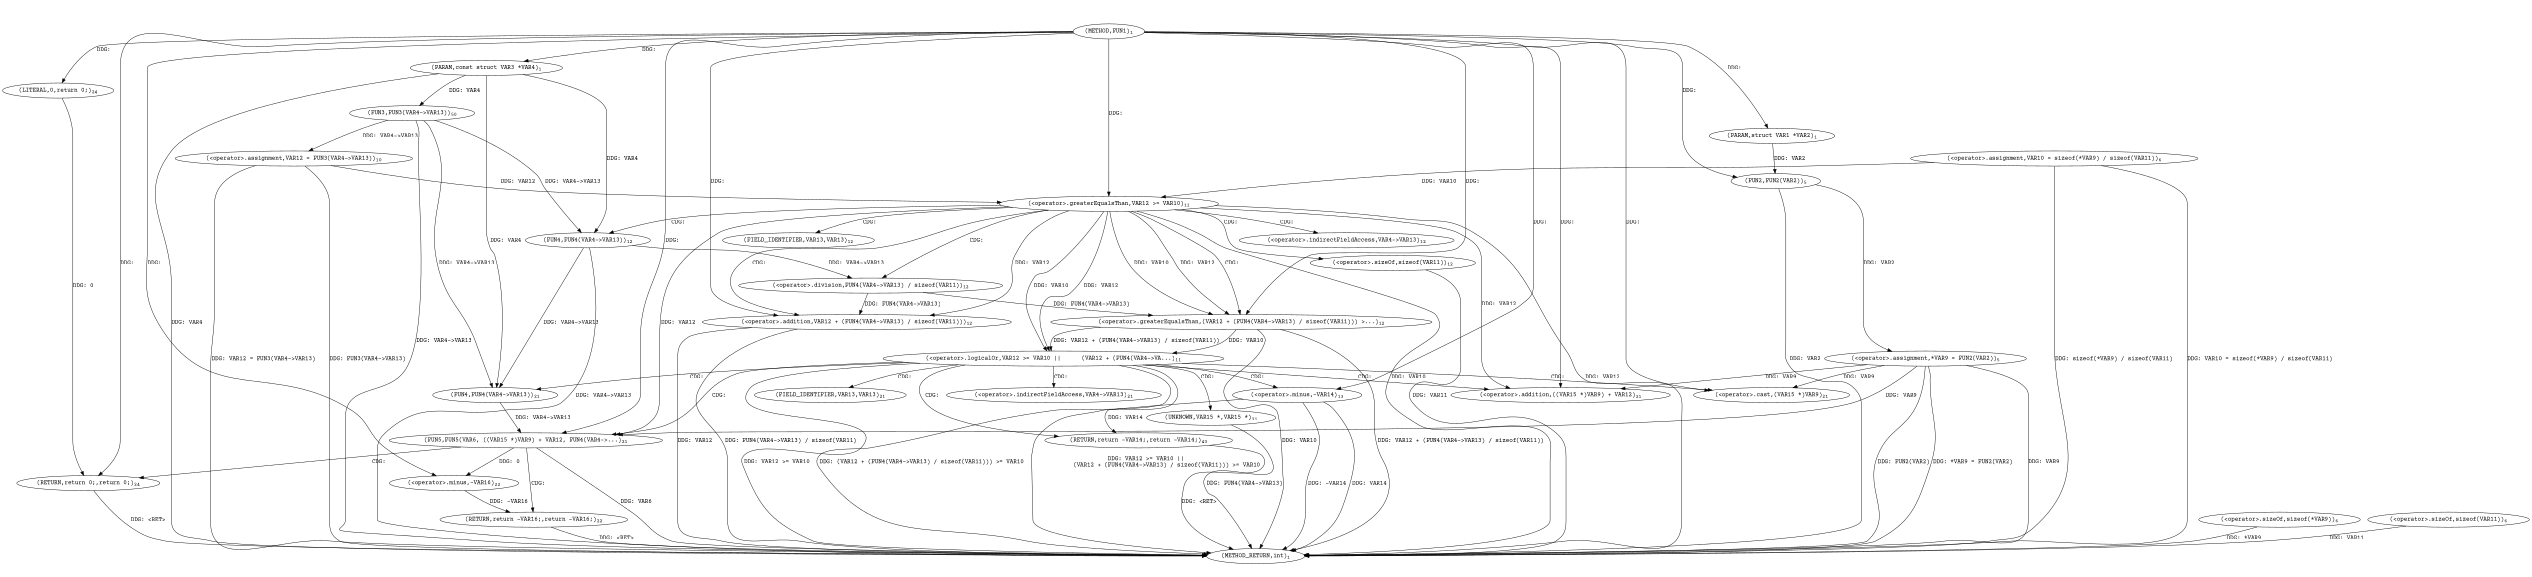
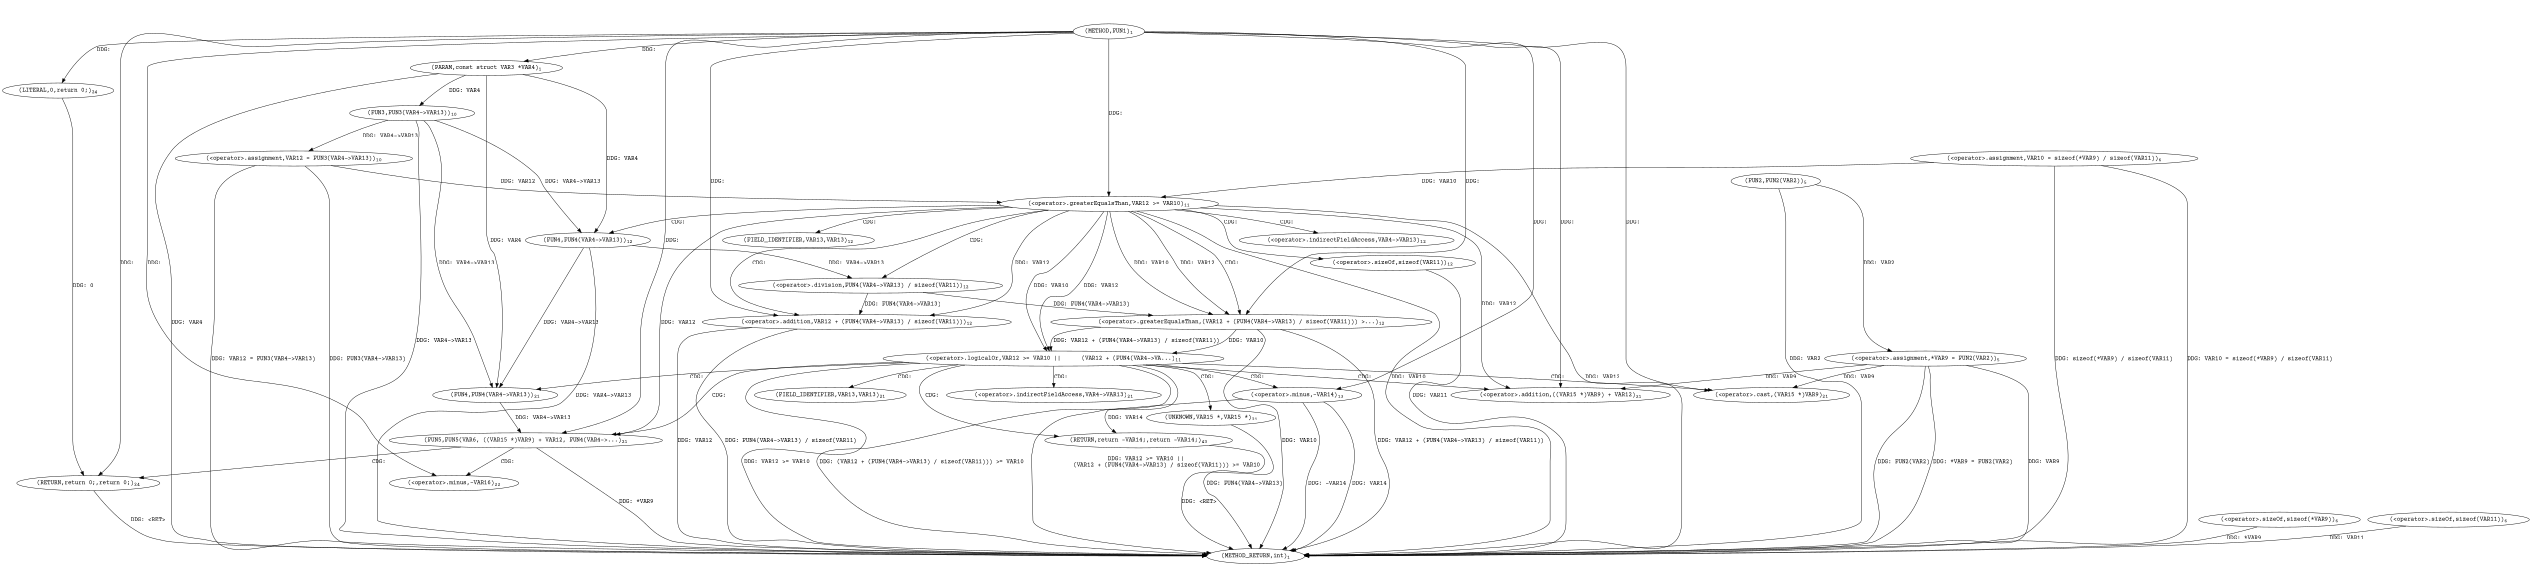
(1557, 40) -> none
(454, 113) -> (454, 113)
(1772, 136) -> none
(1275, 430) -> none
(509, 462) -> (509, 462)
(636, 501) -> (636, 501)
(534, 520) -> none
